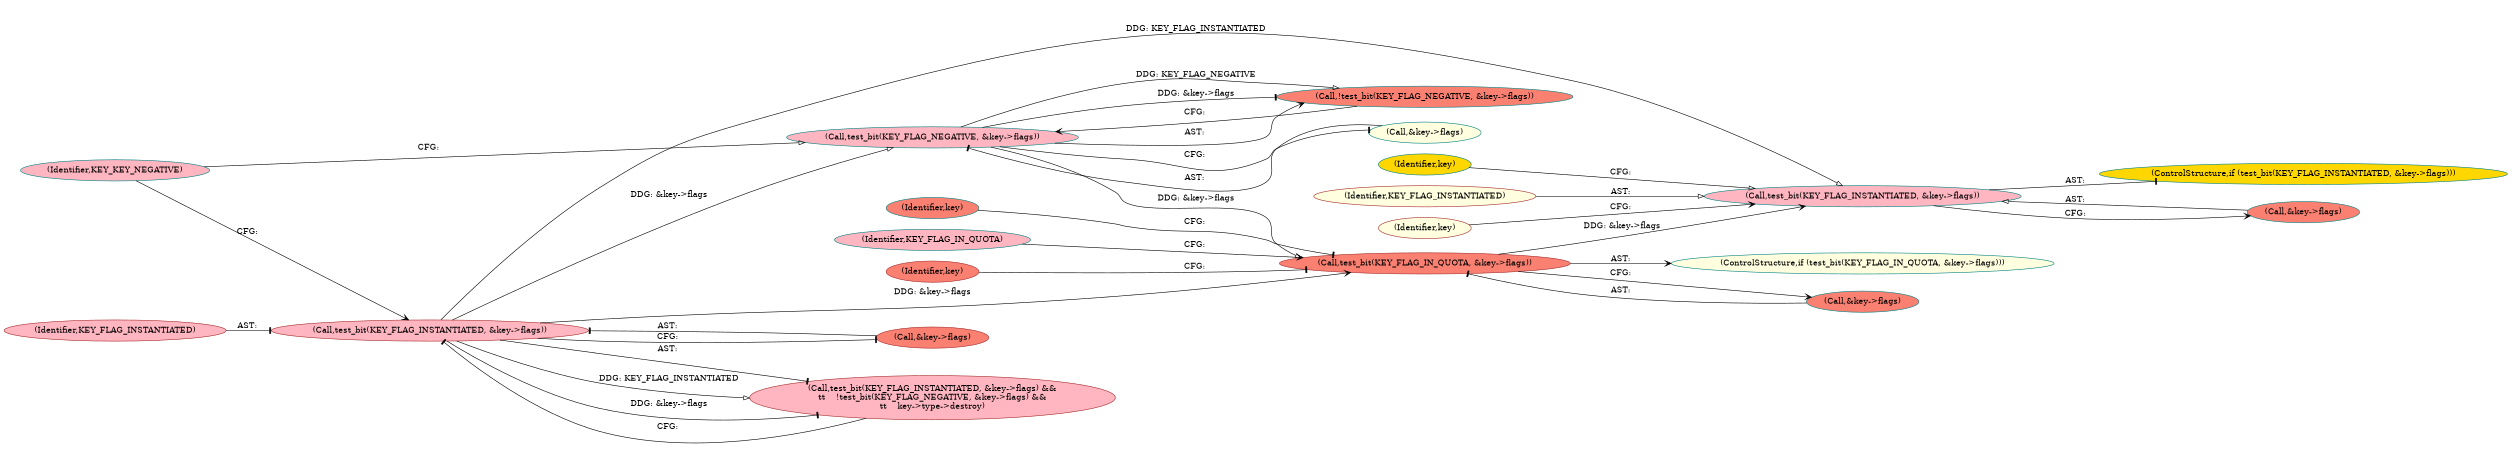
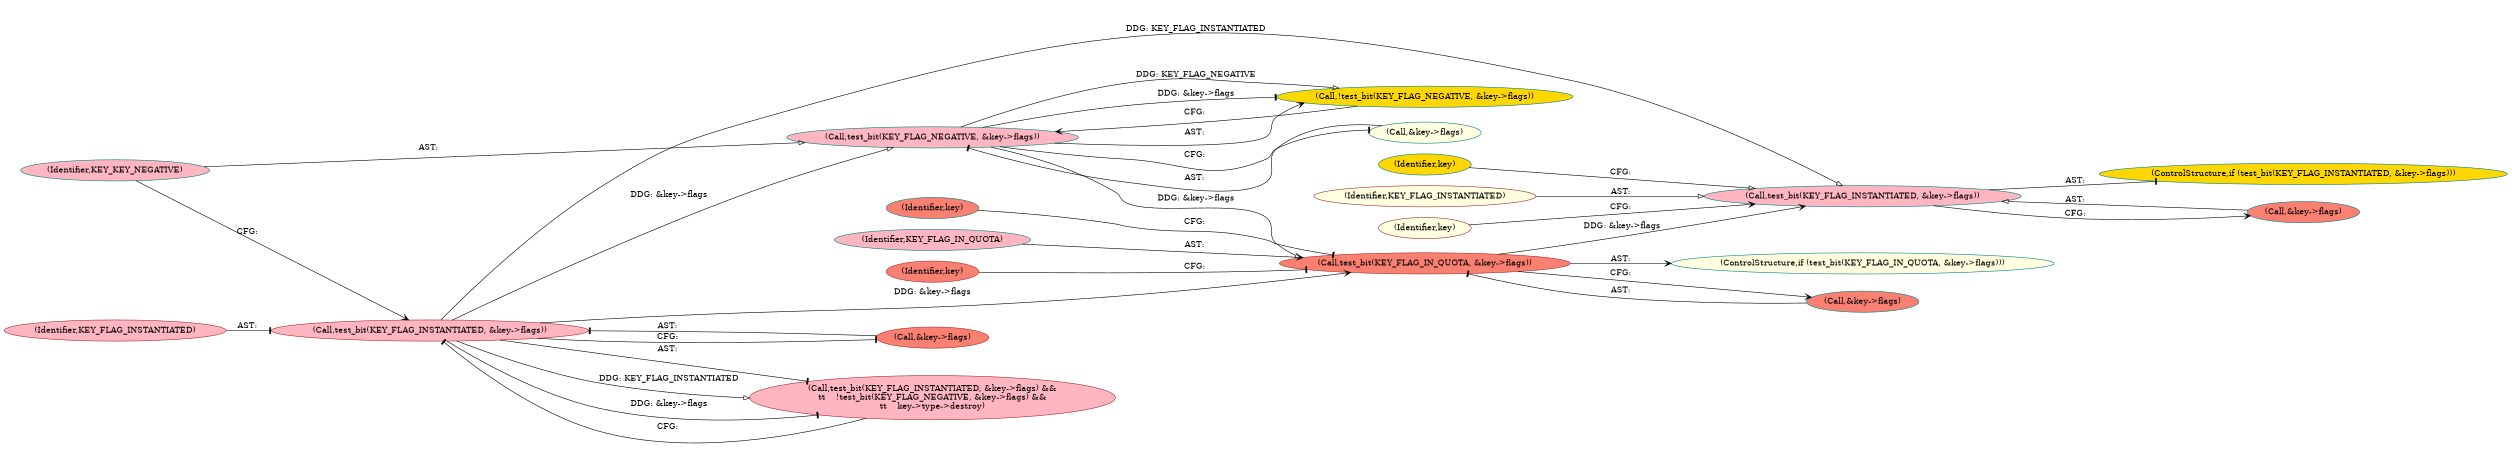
(1425, 97) -> (1425, 97)
(430, 148) -> (430, 148)
(1196, 245) -> (1196, 245)
